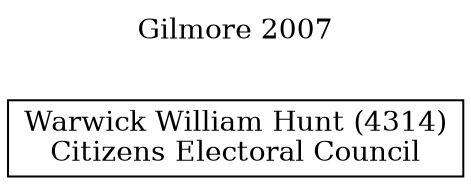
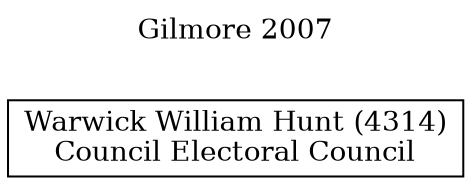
(236, 138) -> (236, 138)
